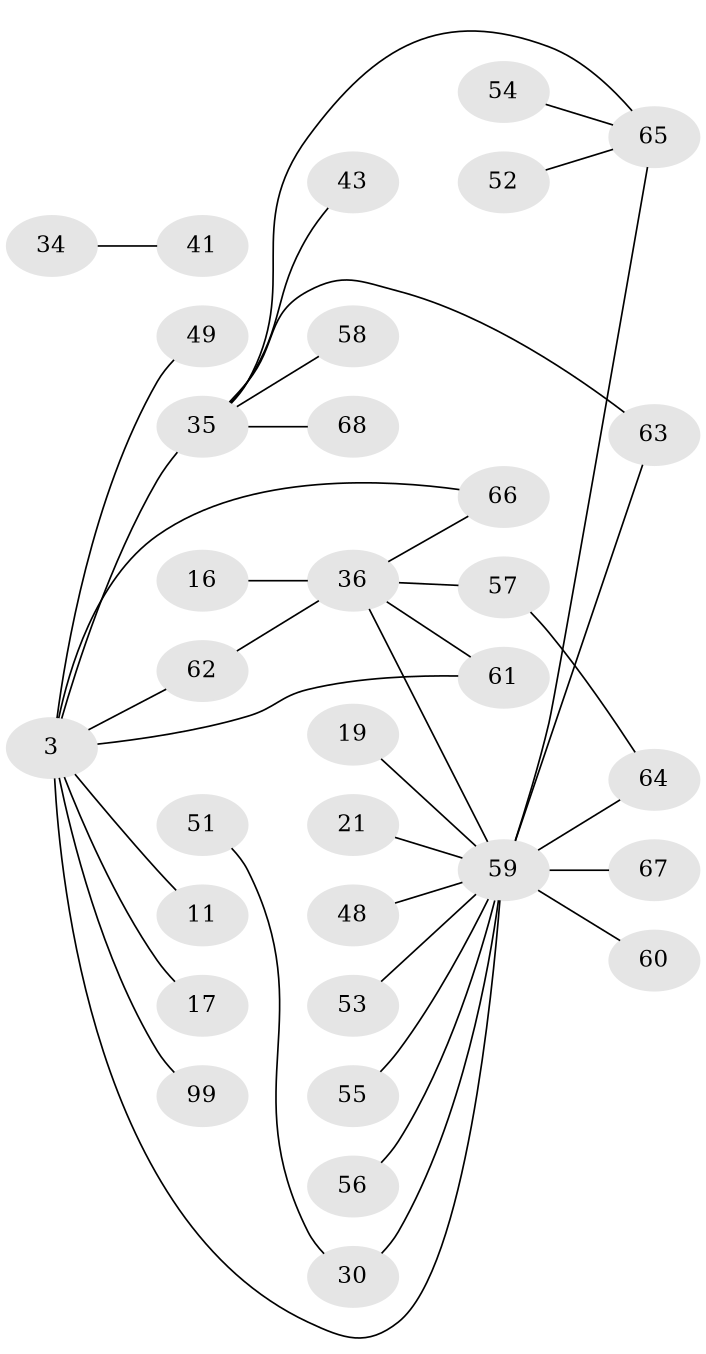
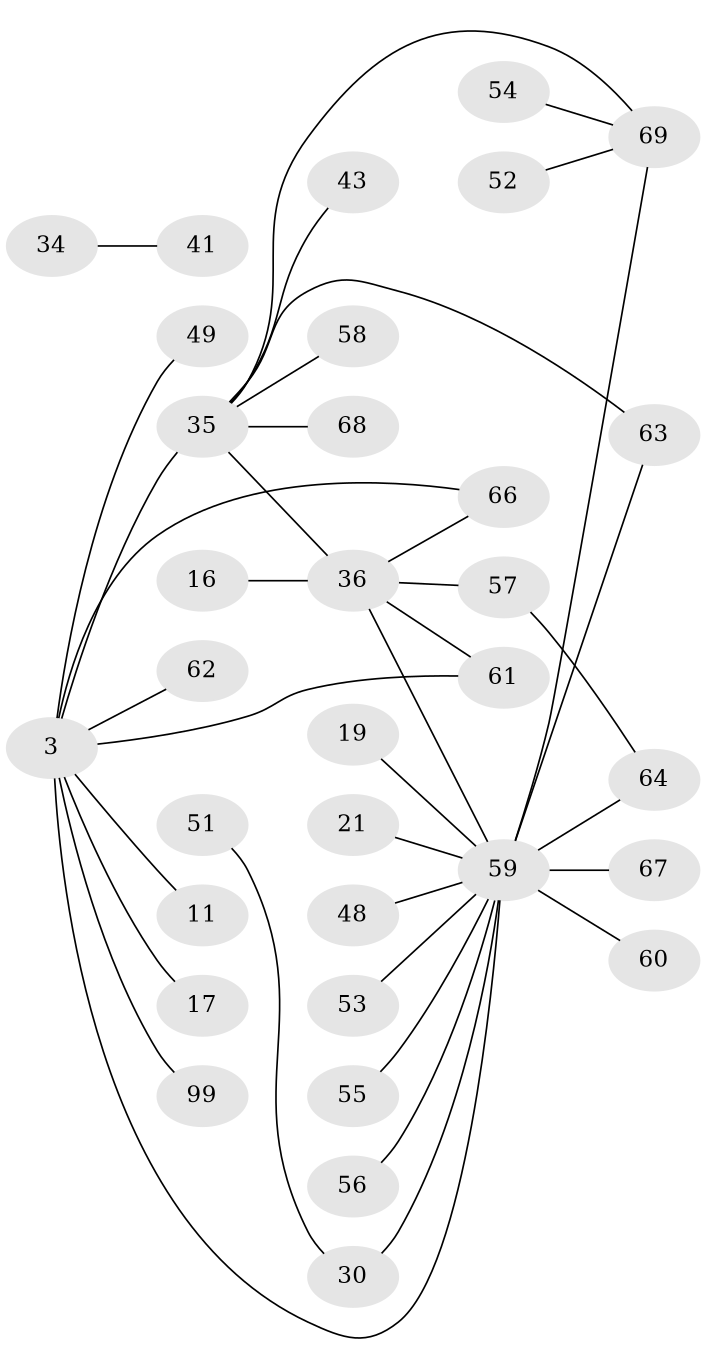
(654, 137) -> (654, 137)
(278, 626) -> (278, 504)
